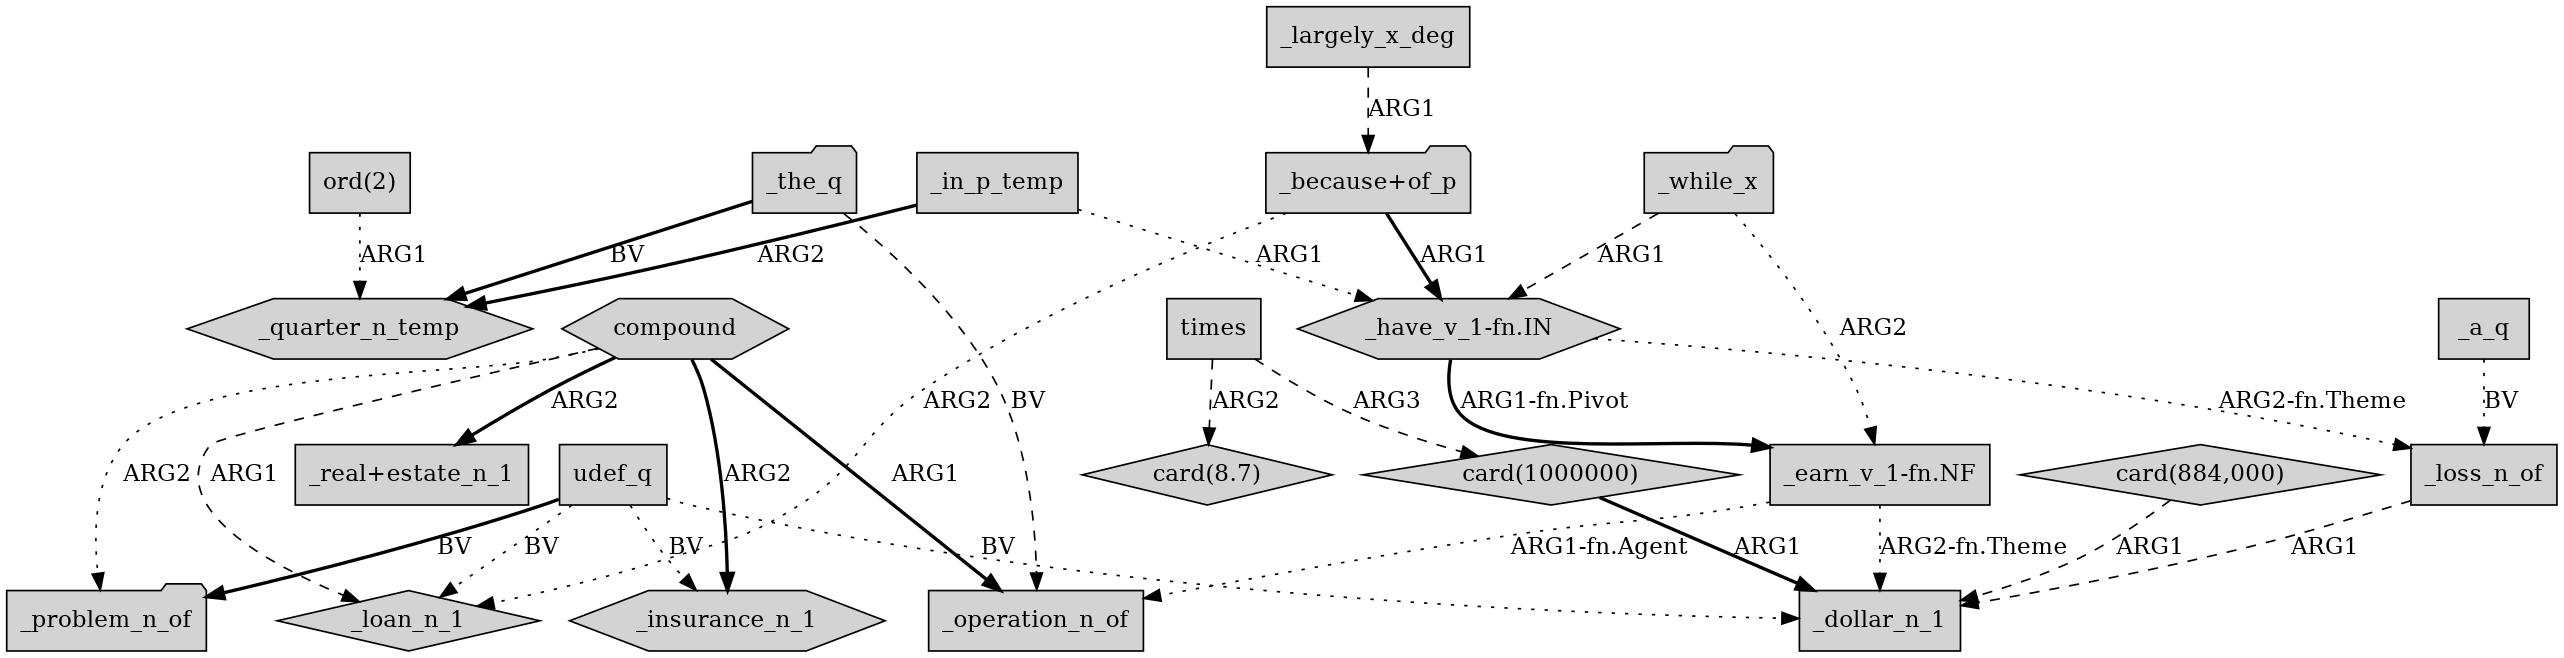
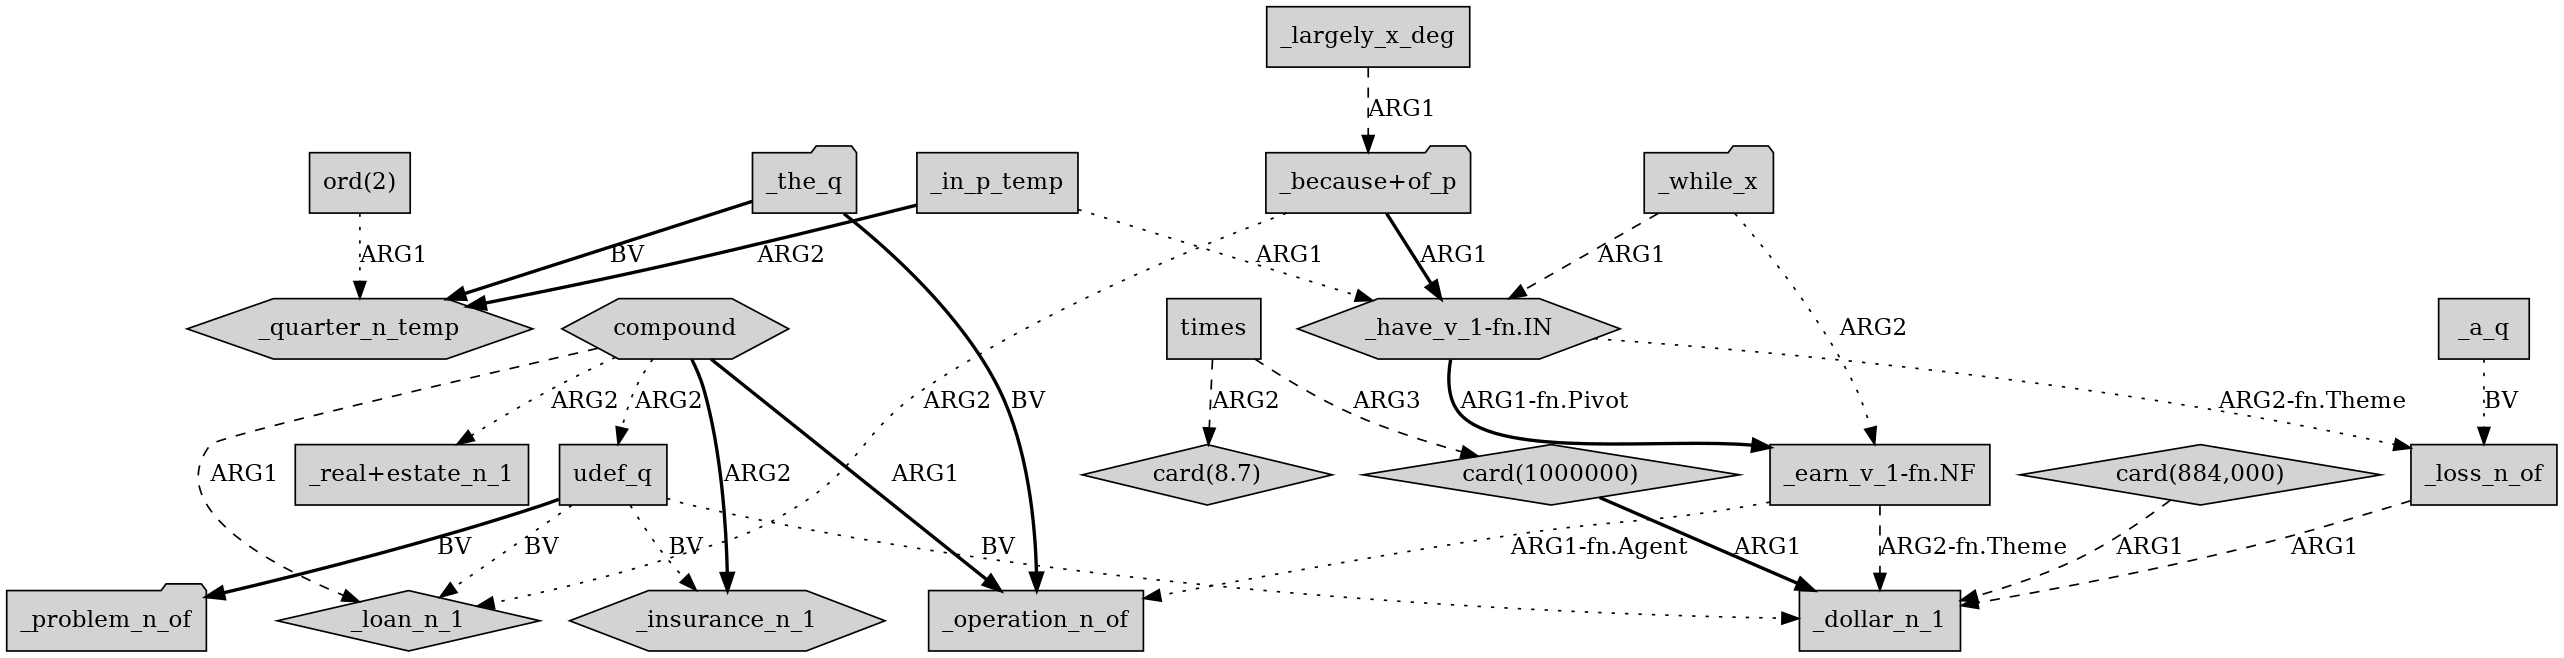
(988, 369) -> (988, 369)
(288, 385) -> (634, 392)
(542, 394) -> (542, 394)
(1880, 539) -> (1880, 539)
